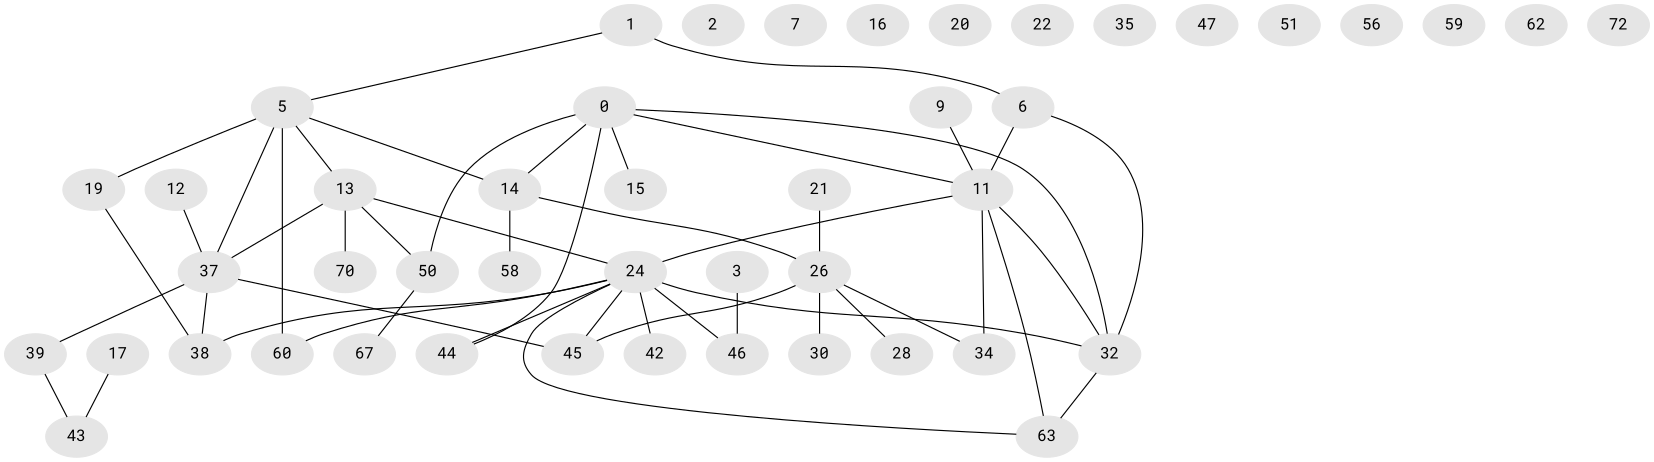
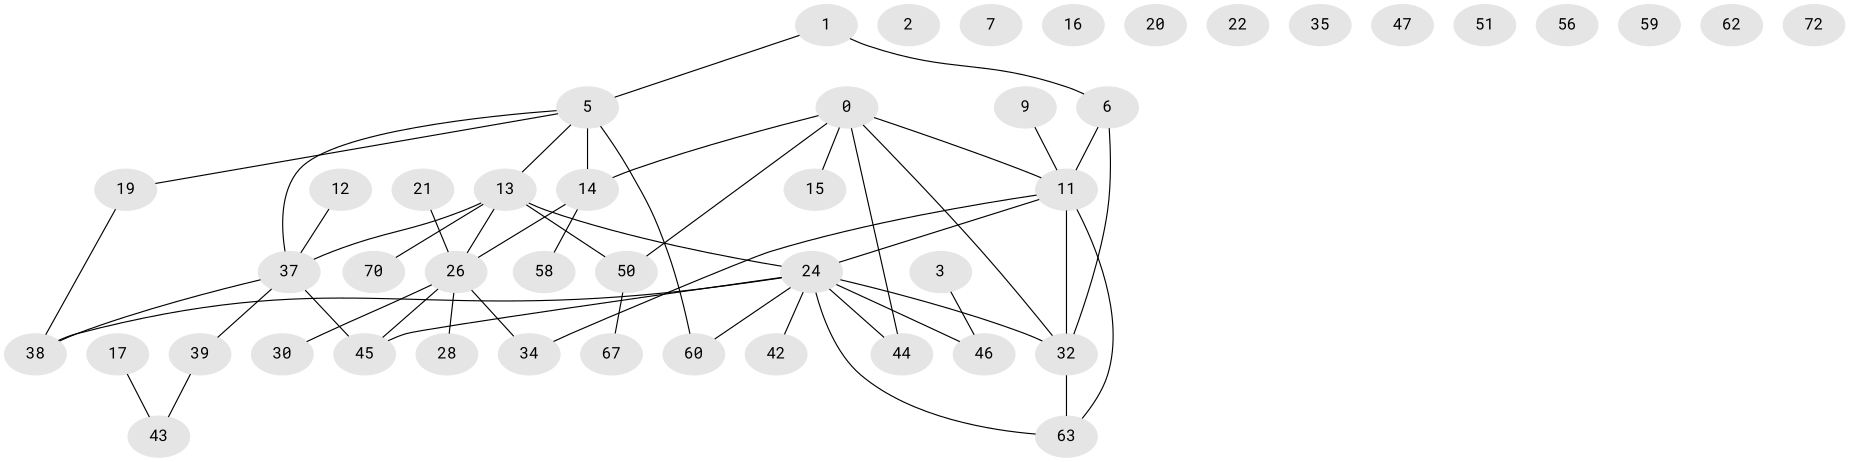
none -> (481, 231)
